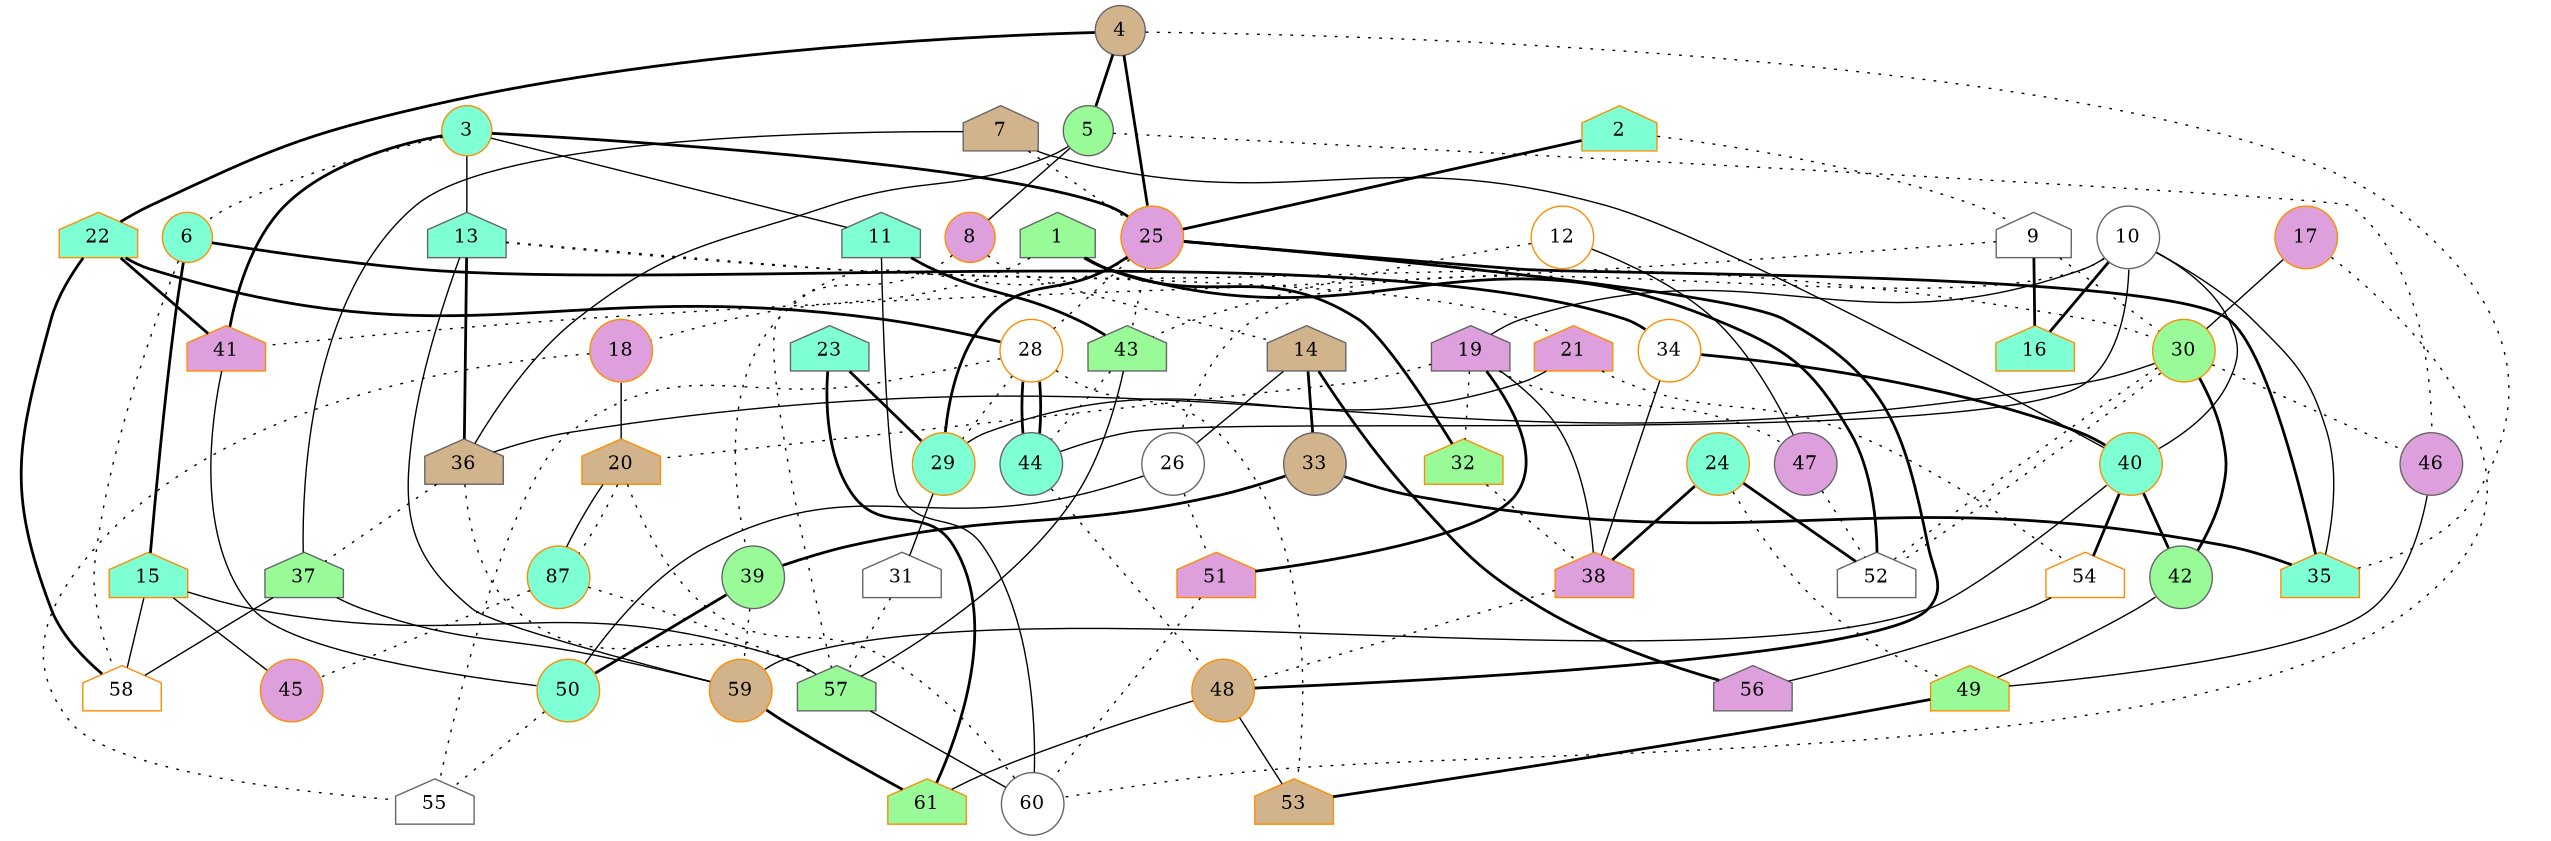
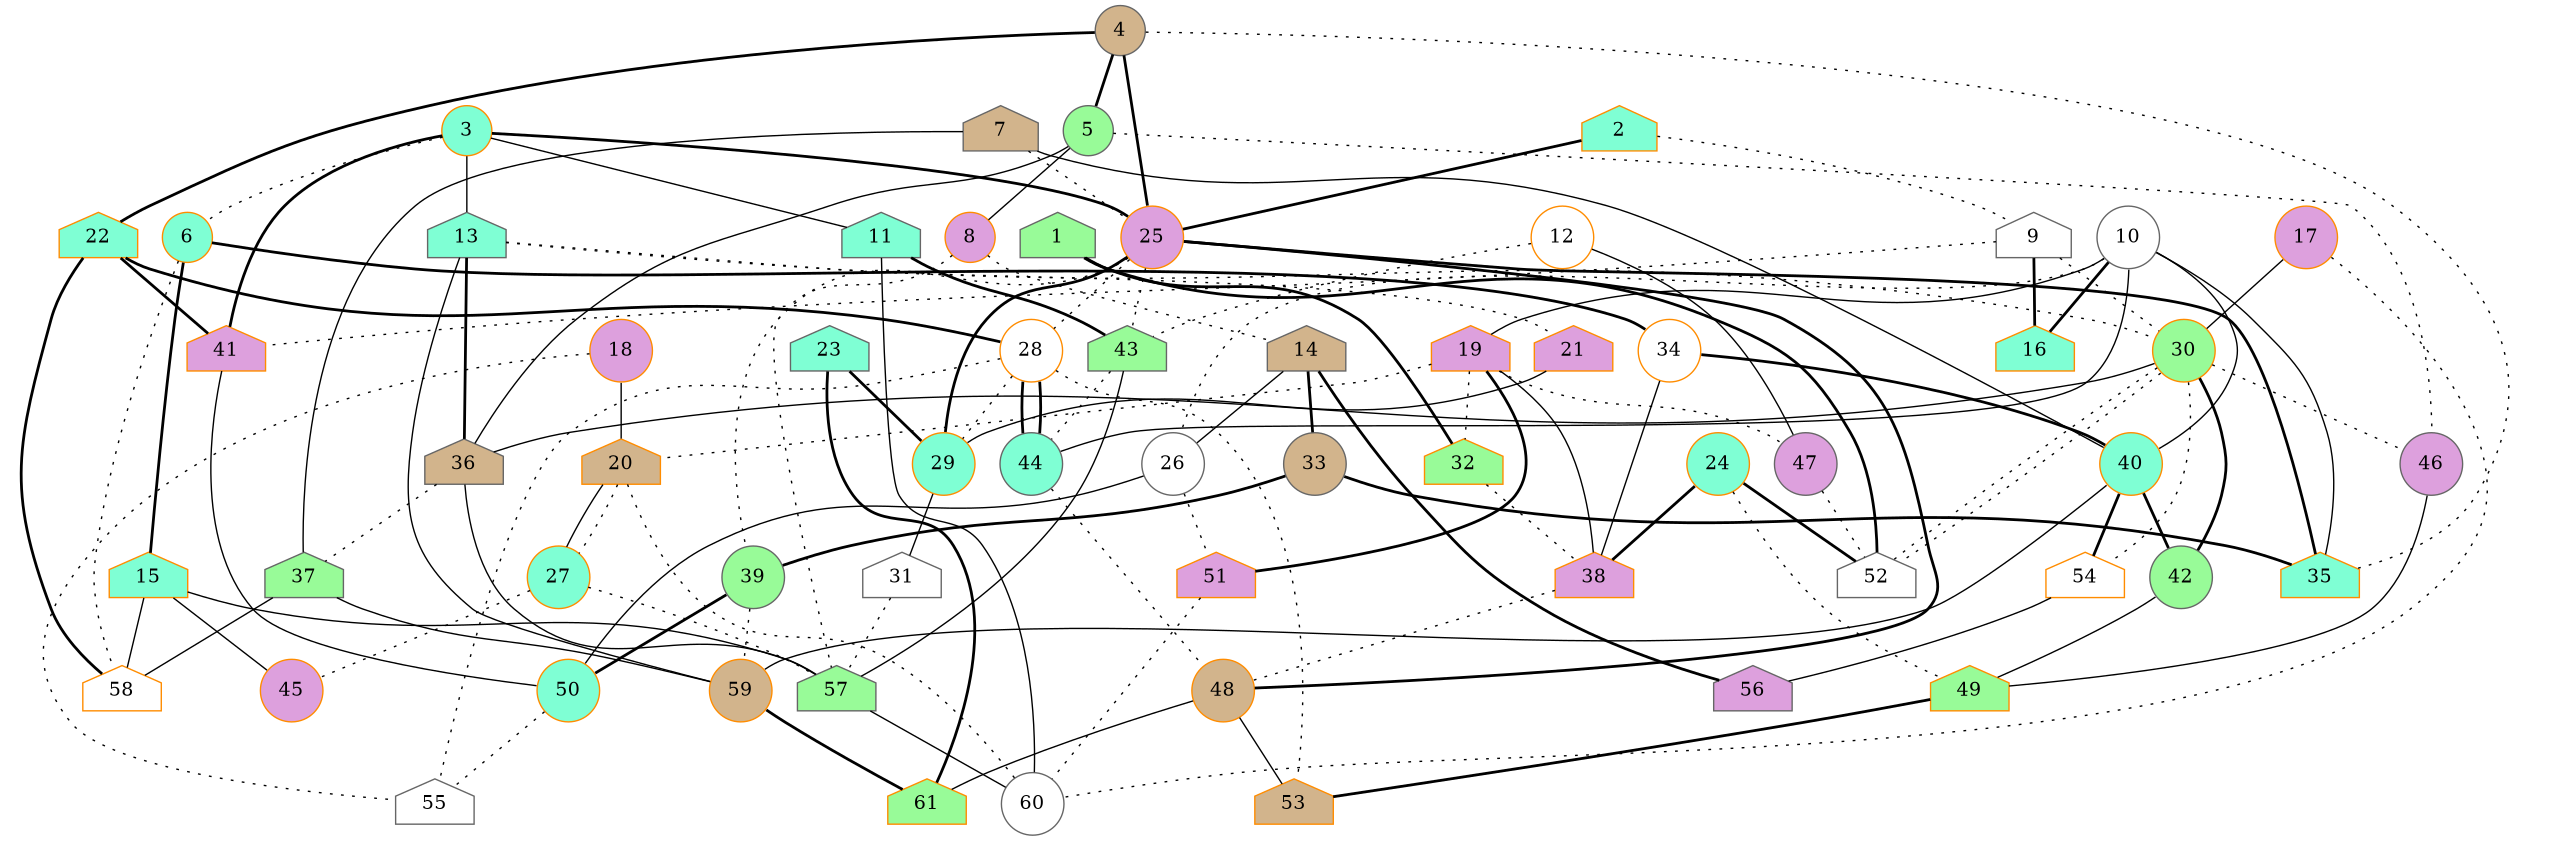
(938, 290) -> none
(1471, 351) -> (1471, 351)
(1871, 441) -> (2179, 486)
(559, 577) -> (559, 577)
(662, 646) -> (662, 646)
